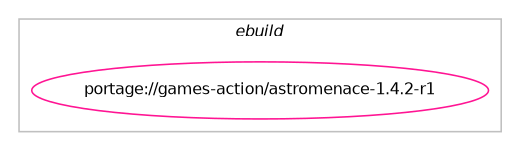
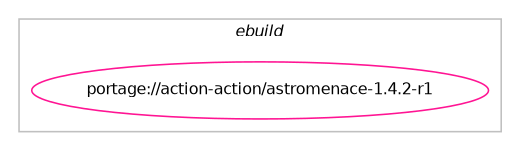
(260, 90) -> (260, 90)
